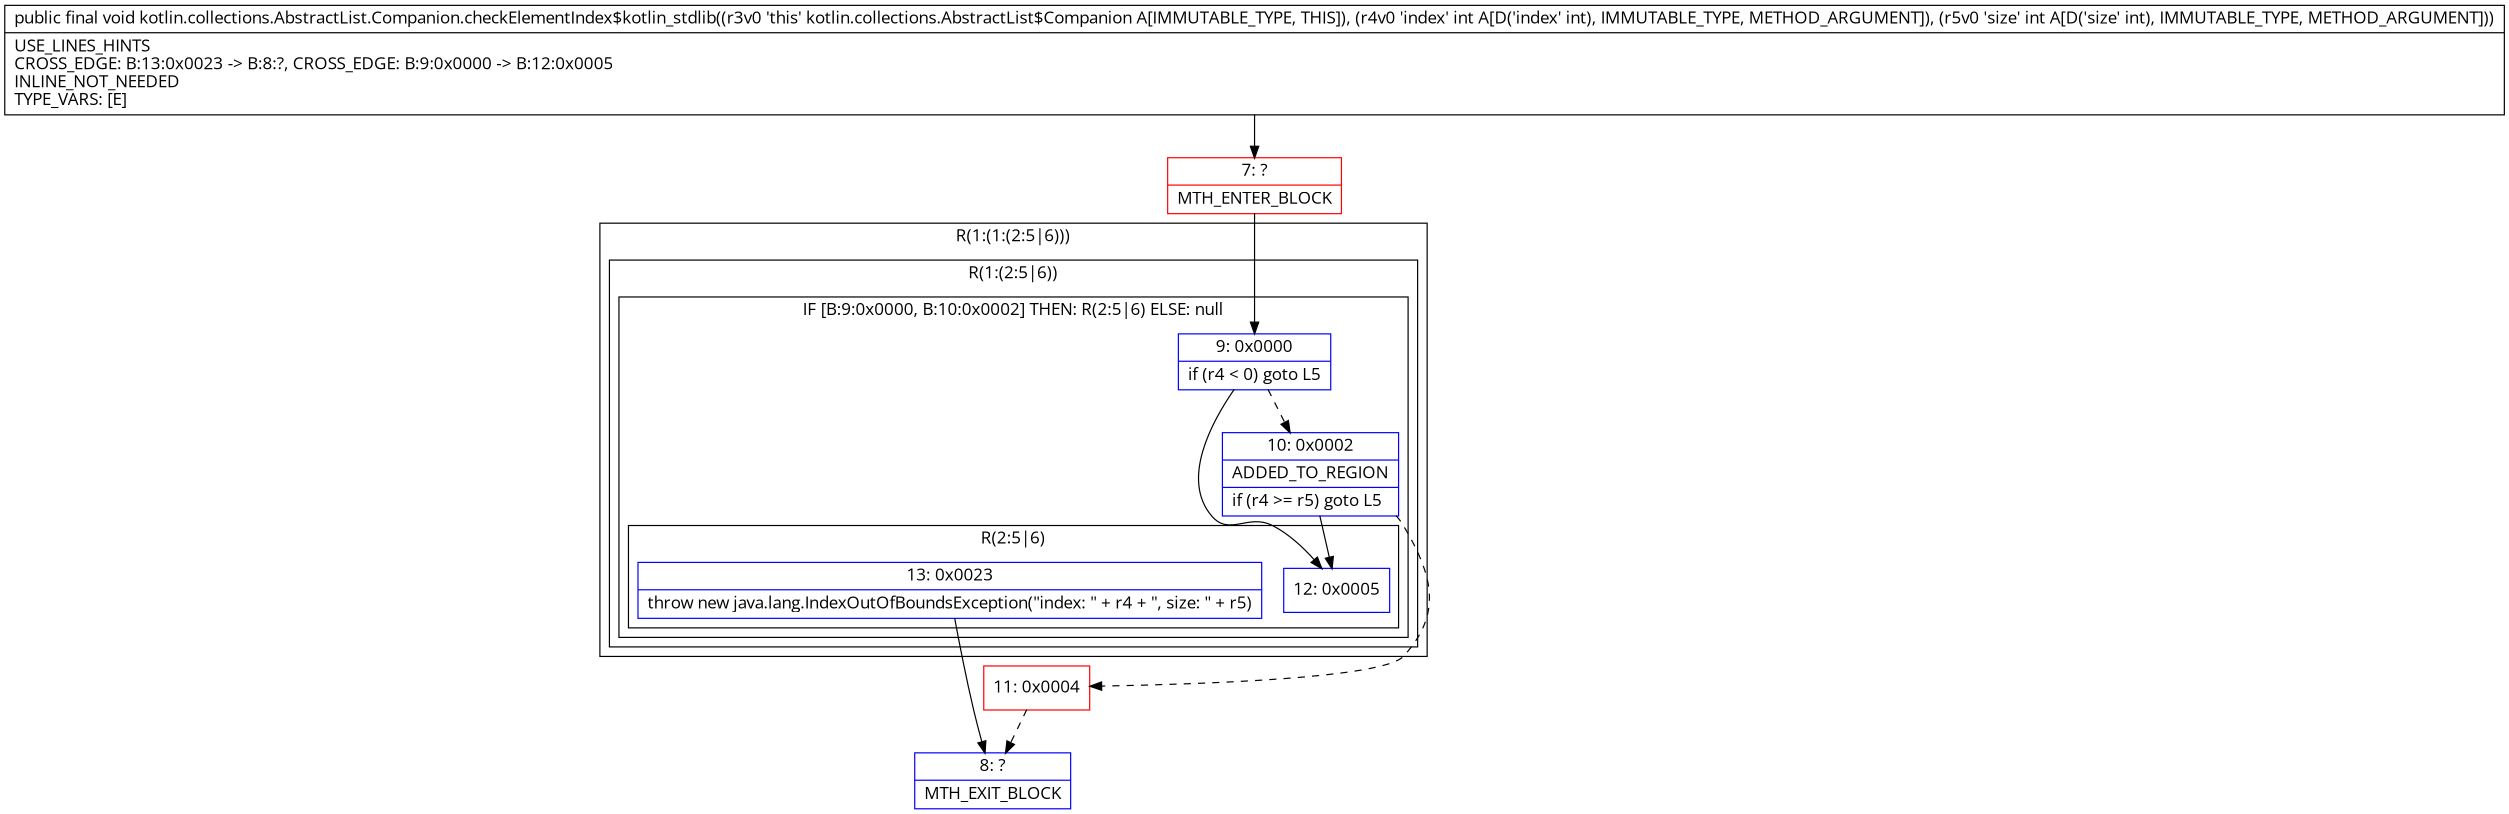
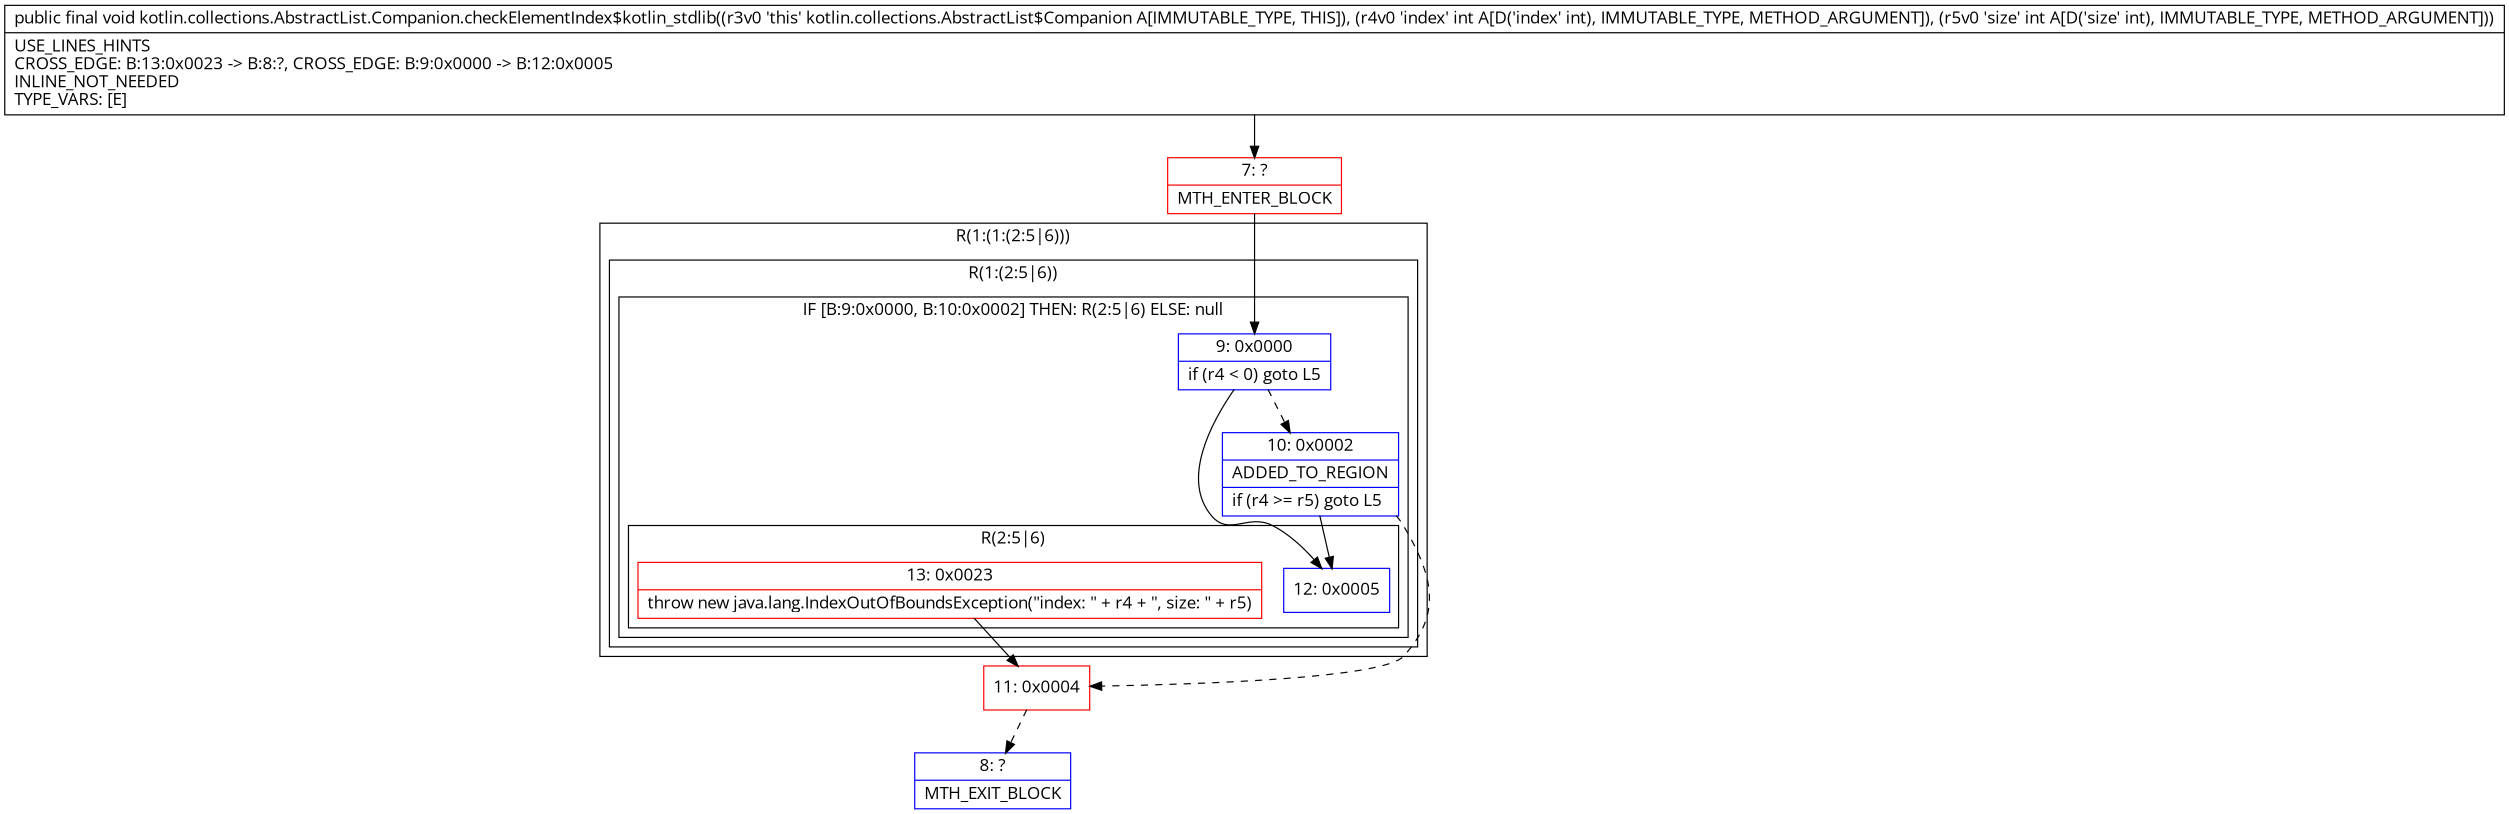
(950, 590) -> (950, 590)
(967, 680) -> (992, 638)
